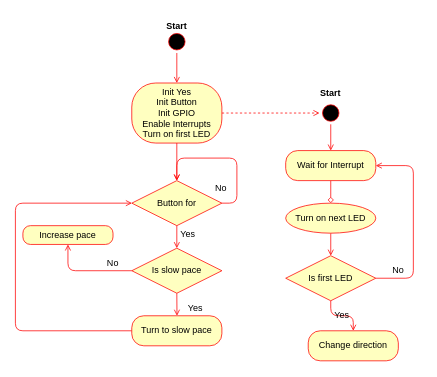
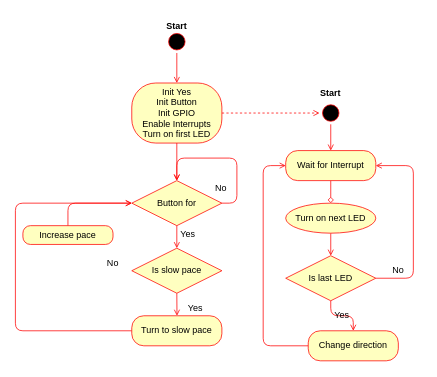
none -> (68, 214)
none -> (263, 268)
(90, 270) -> none
(330, 278) -> (330, 278)
